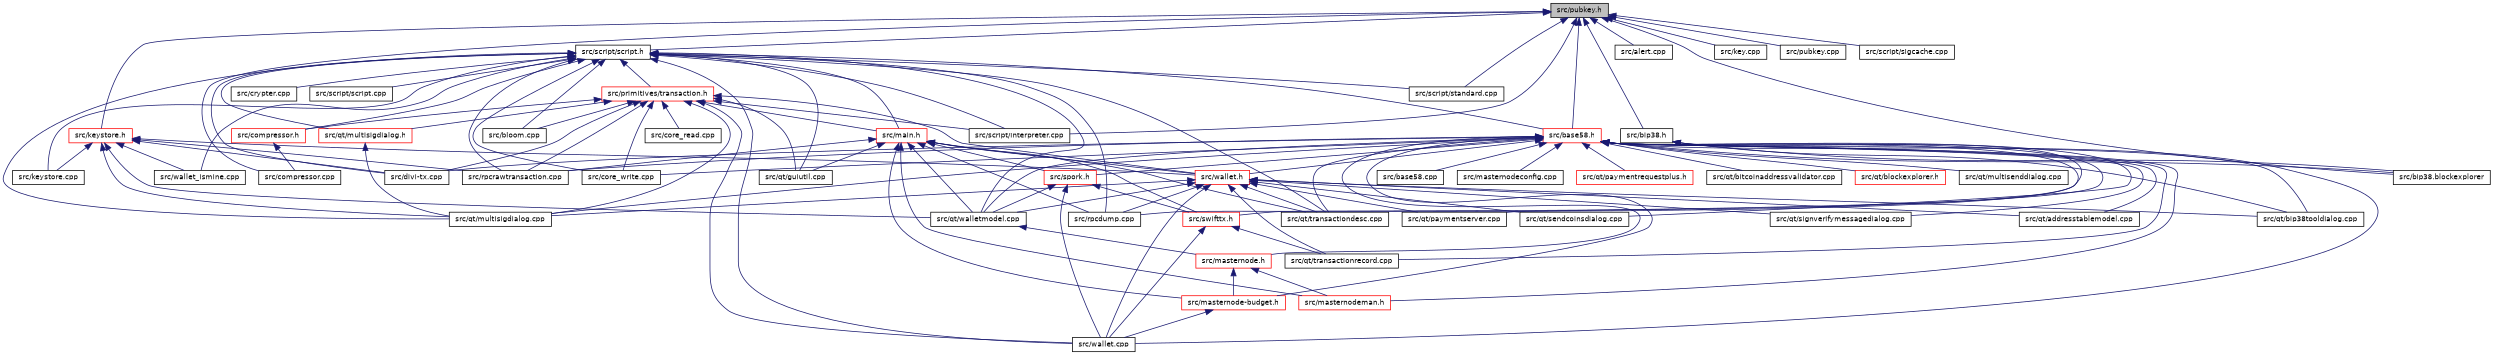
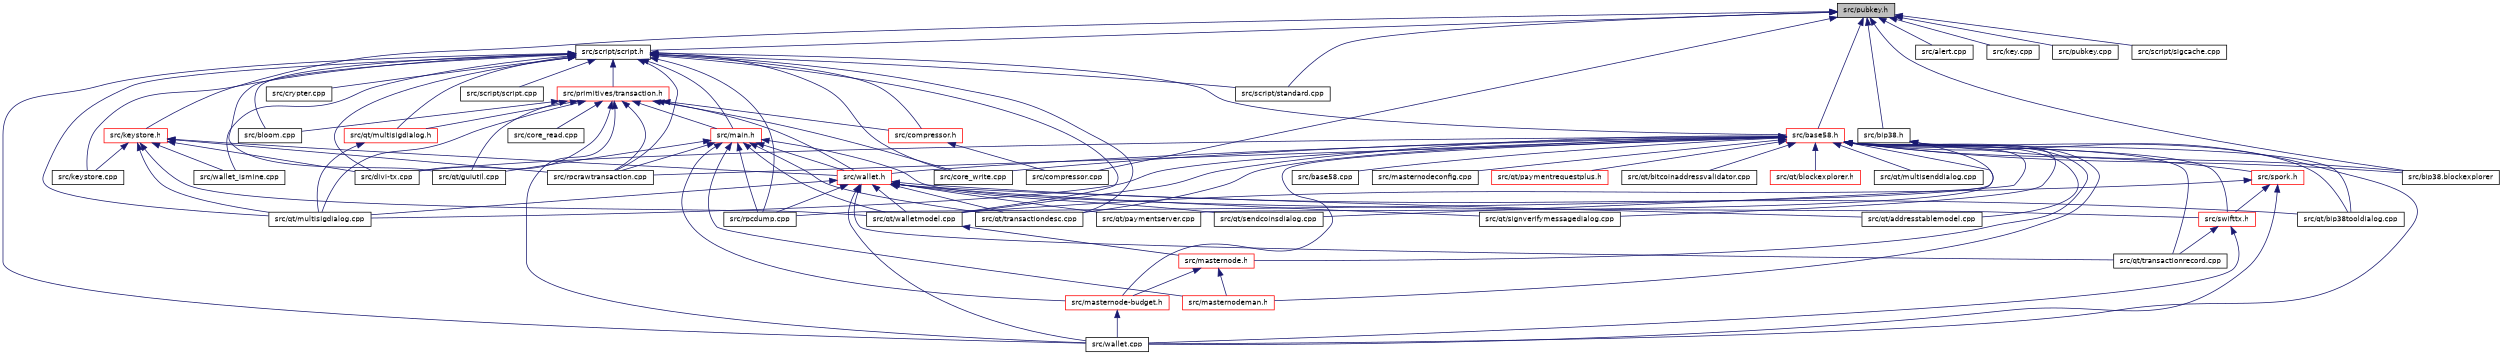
(1019, 136) -> none
(981, 155) -> none
